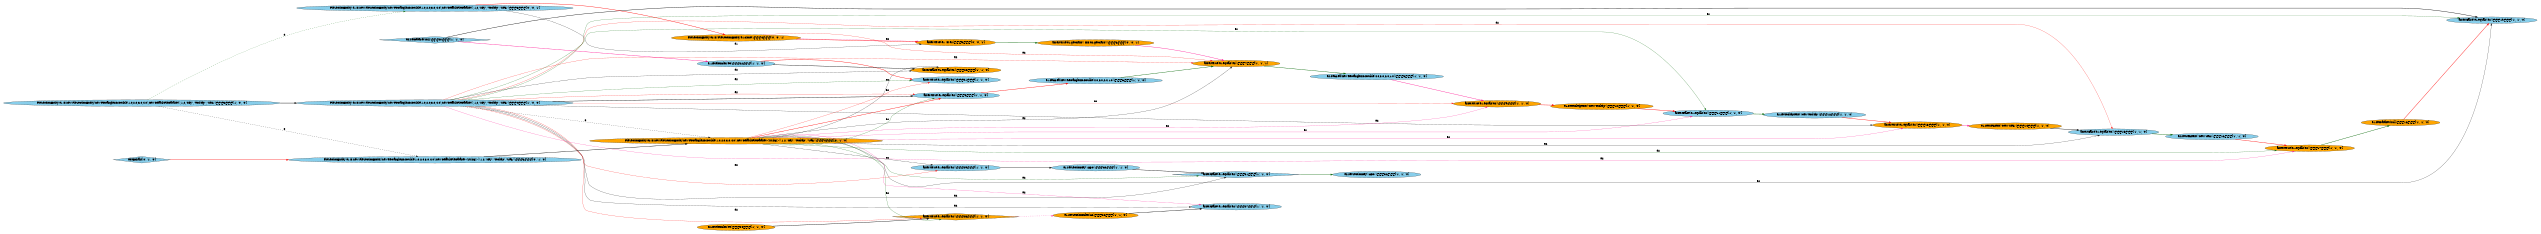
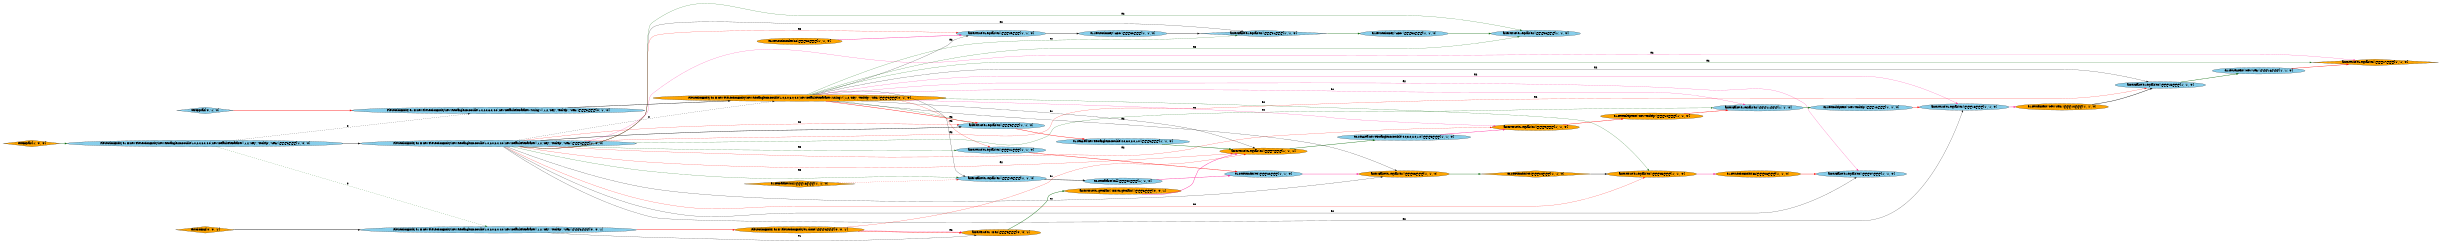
(1460, 9) -> (1064, 180)
none -> (1536, 34)
(435, 40) -> (1123, 181)
none -> (800, 41)
(837, 61) -> (1132, 162)
(843, 67) -> (1330, 174)
(2446, 72) -> (897, 181)
(2400, 123) -> (800, 184)
(1917, 125) -> (1964, 107)
(2354, 136) -> none
none -> (32, 144)
(2310, 148) -> (2375, 62)
none -> (1464, 174)
(1164, 211) -> (1807, 174)
(1030, 216) -> (1705, 174)
(956, 217) -> (1652, 174)
(736, 227) -> (1536, 174)
none -> (205, 230)
